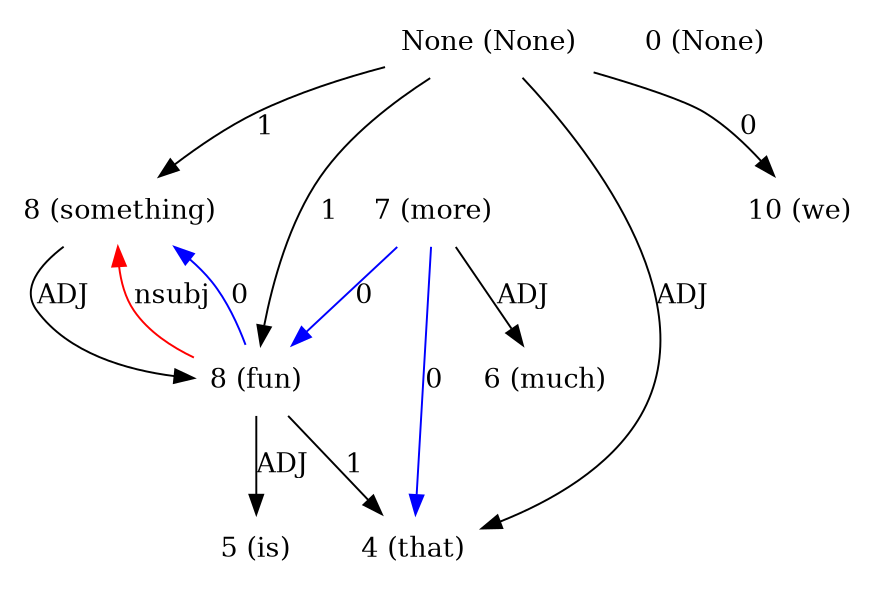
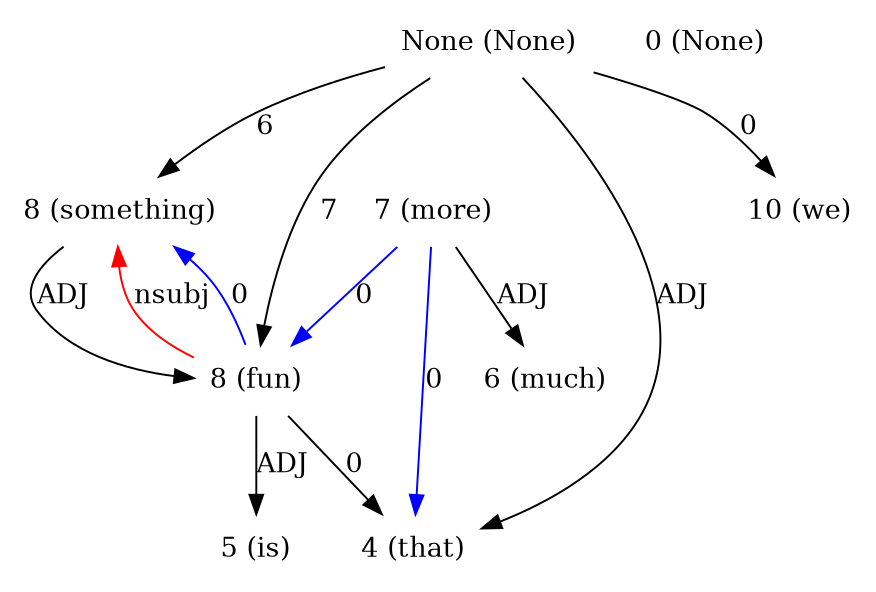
(266, 127) -> (266, 127)
(330, 212) -> (330, 212)
(355, 465) -> (355, 465)
